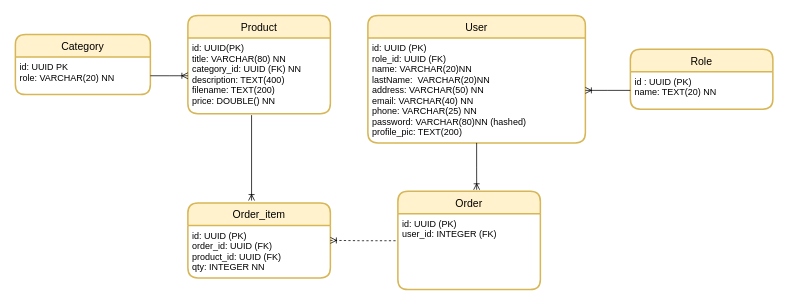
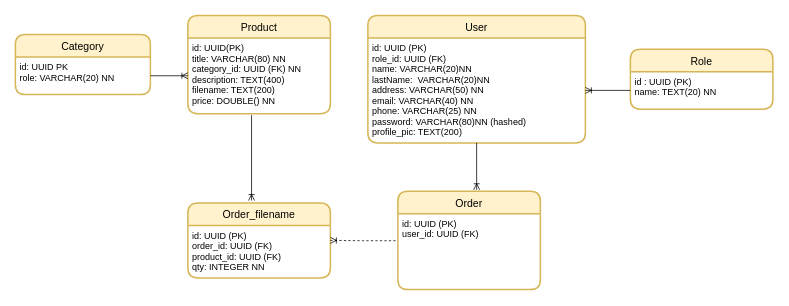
(259, 215) -> (259, 215)
(430, 224) -> (430, 224)
